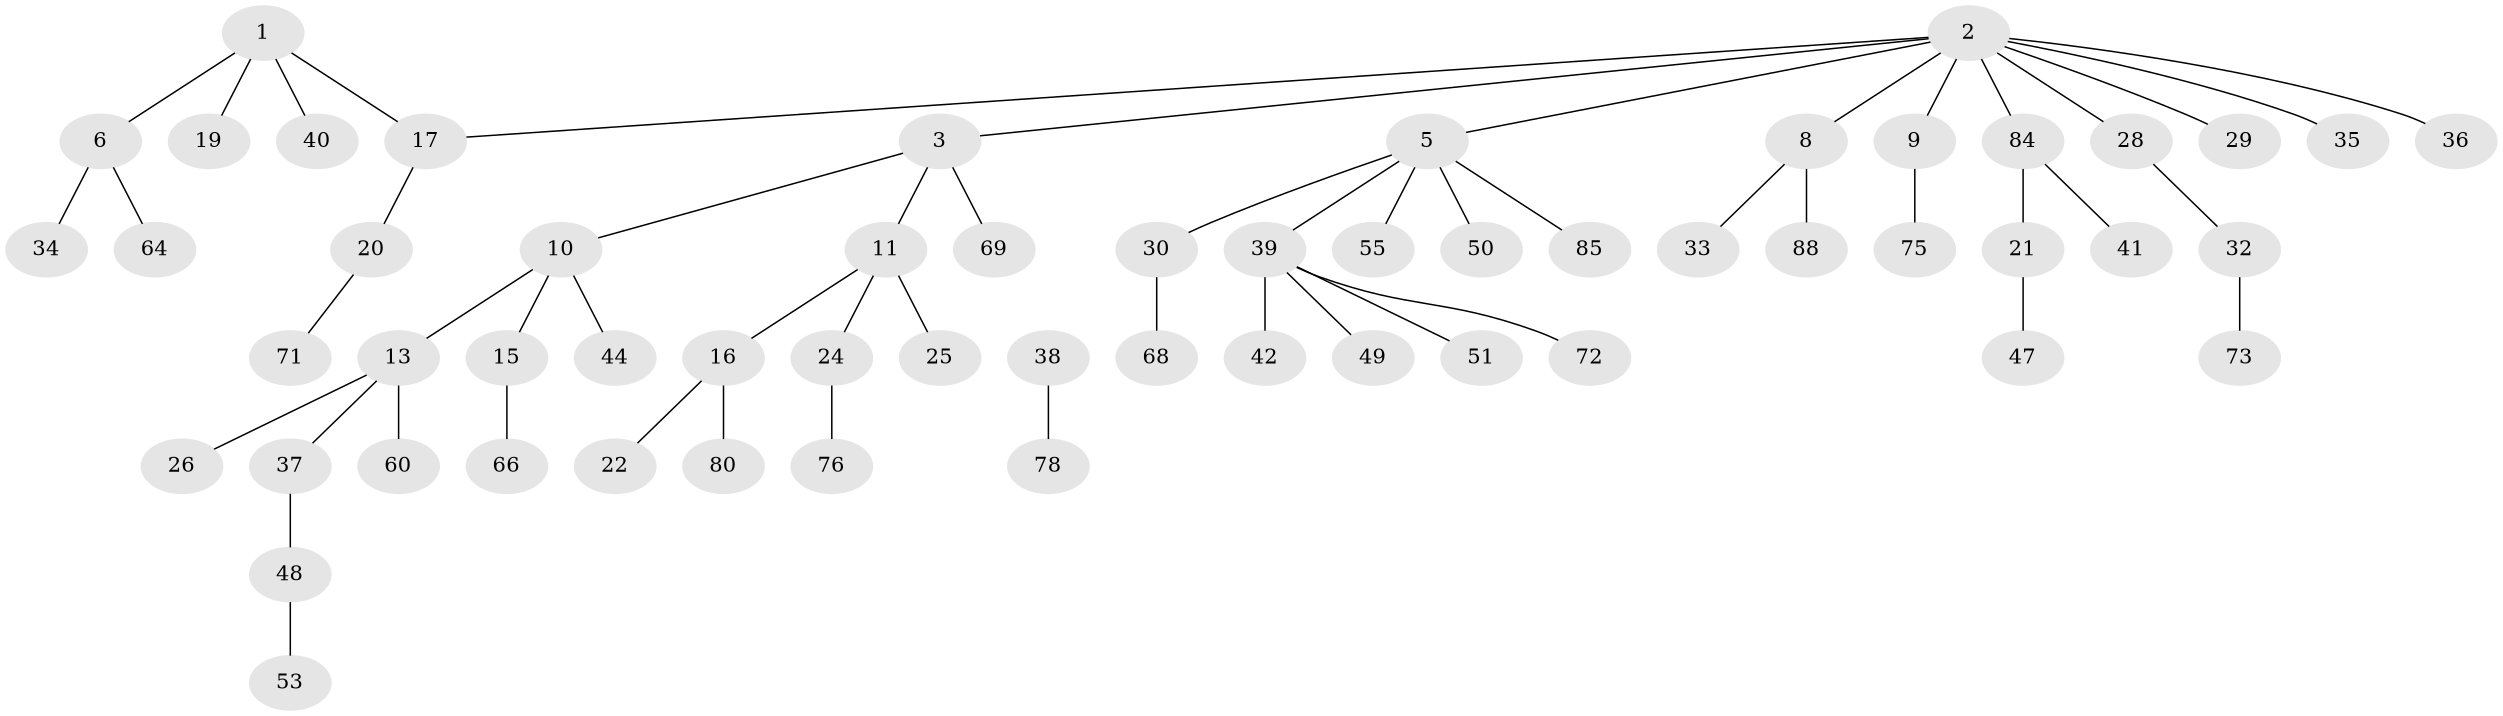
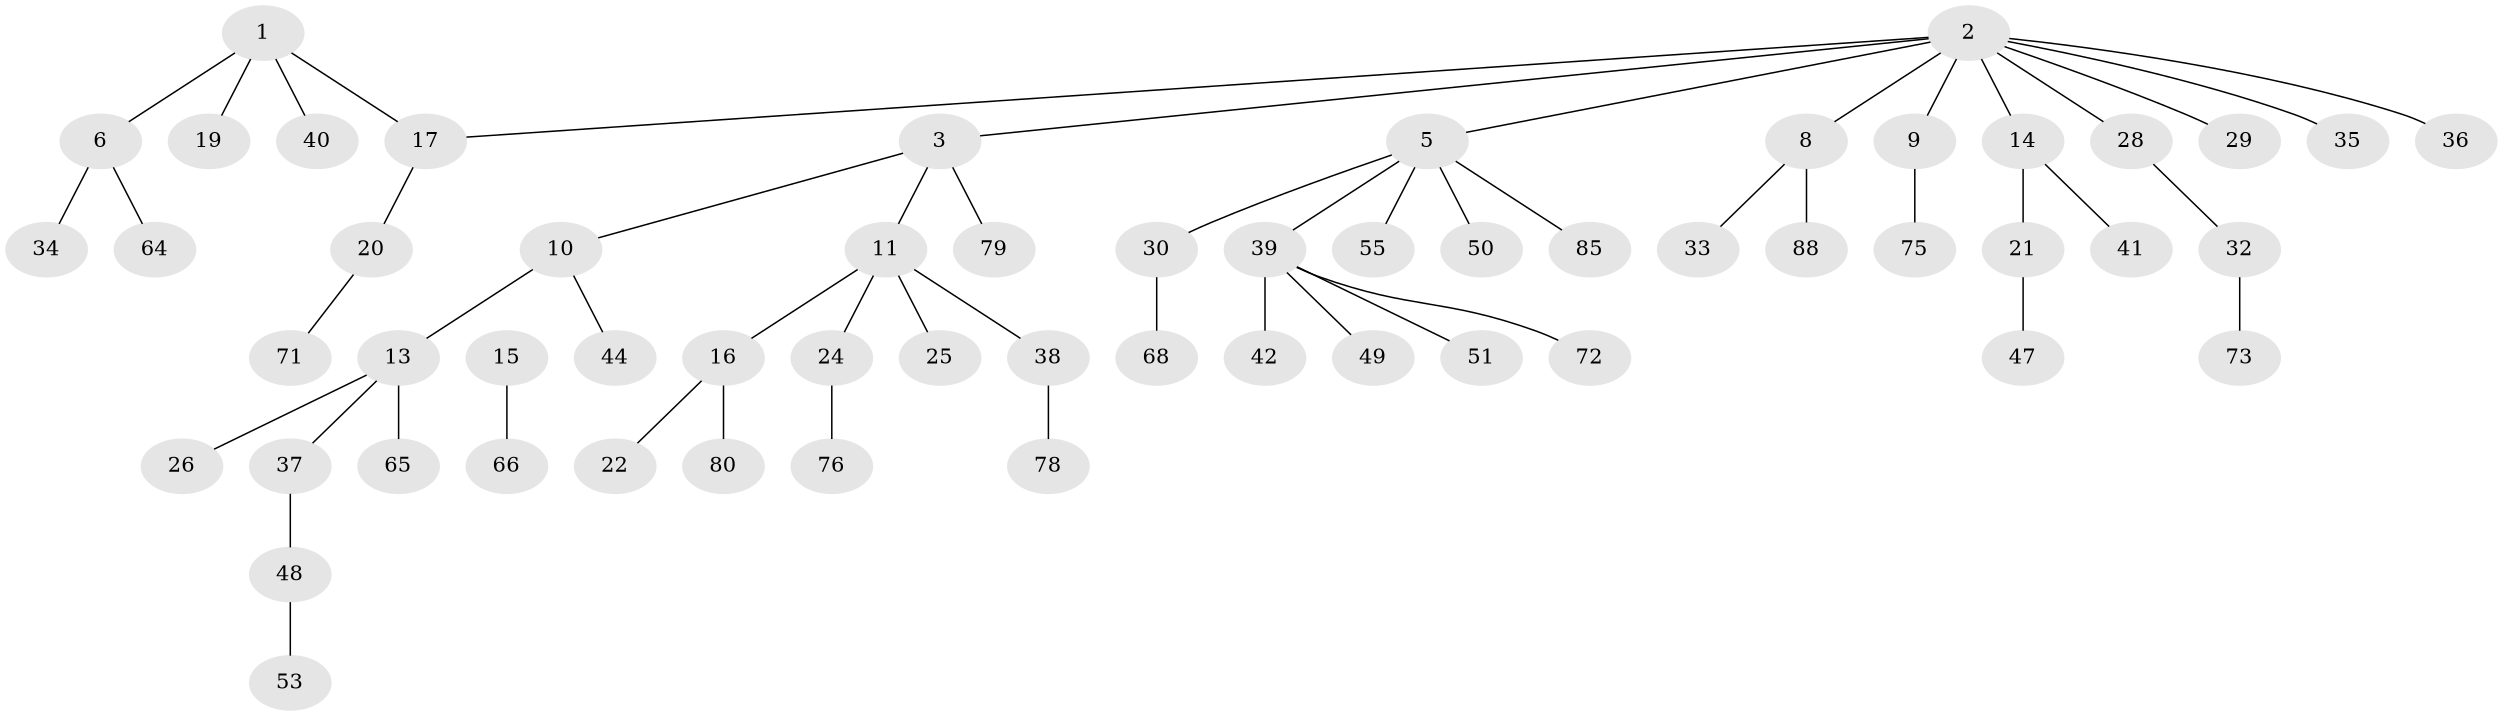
(2023, 141) -> (2023, 141)
(994, 250) -> (994, 250)
(534, 304) -> none
none -> (967, 304)
(399, 466) -> (399, 466)
